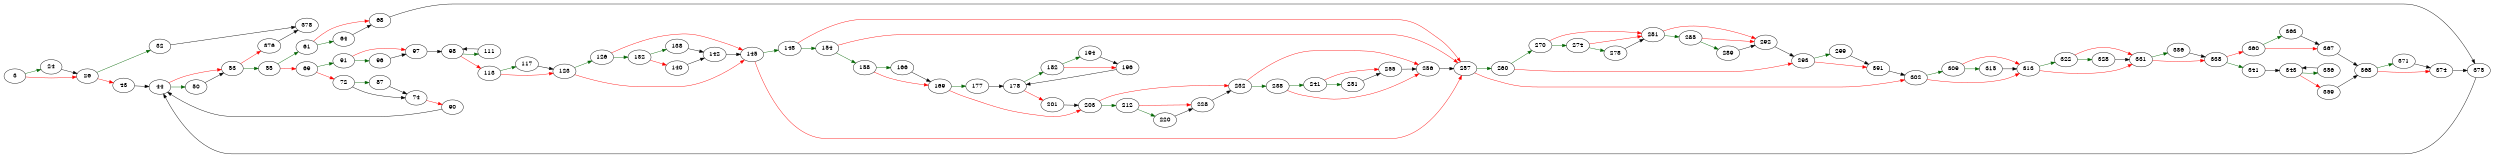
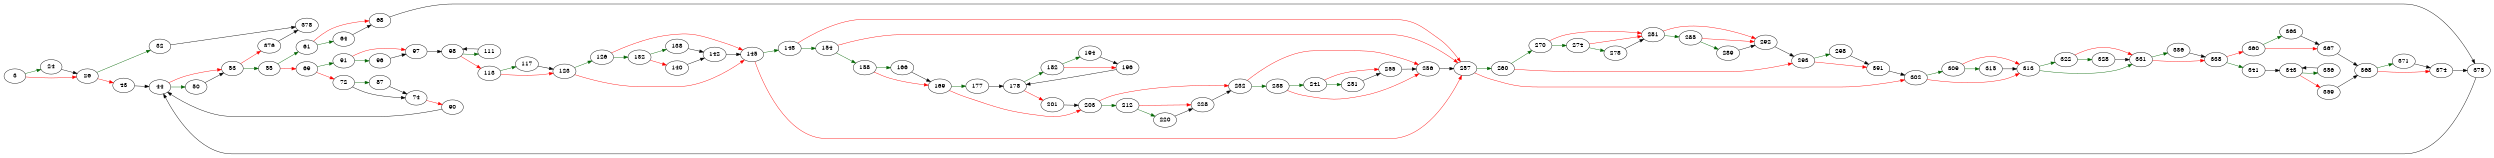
(1841, 52) -> (1841, 52)
(2084, 73) -> (2084, 73)
